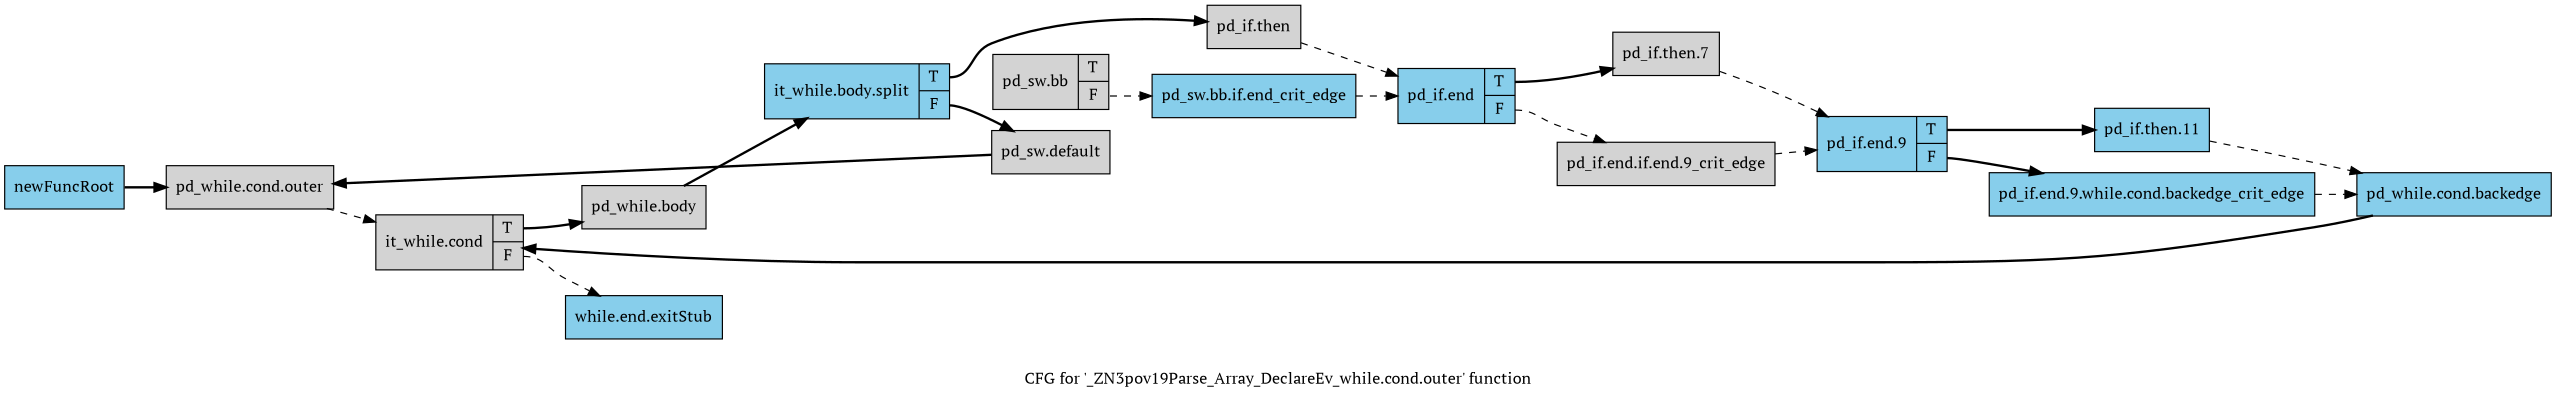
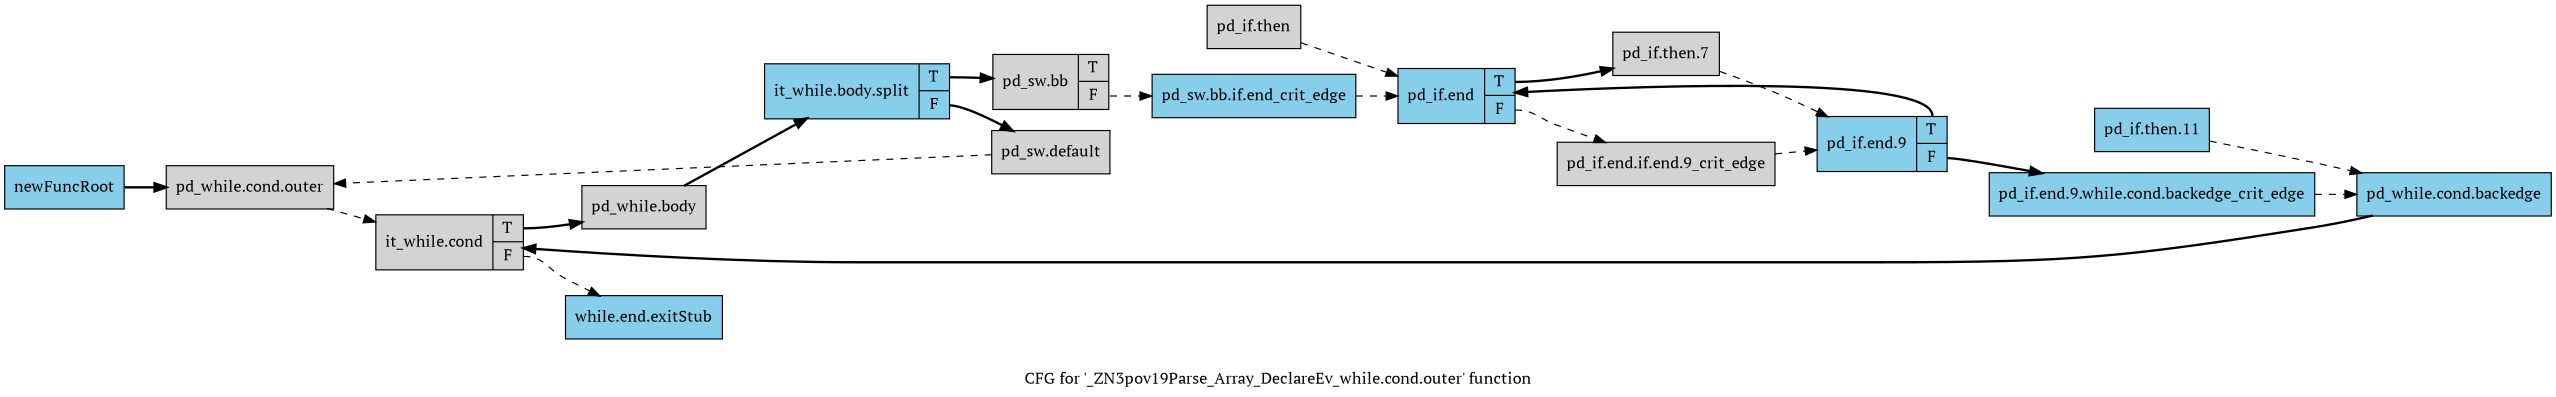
(1064, 25) -> (965, 77)
(2015, 130) -> (1733, 86)
(669, 169) -> (669, 169)
